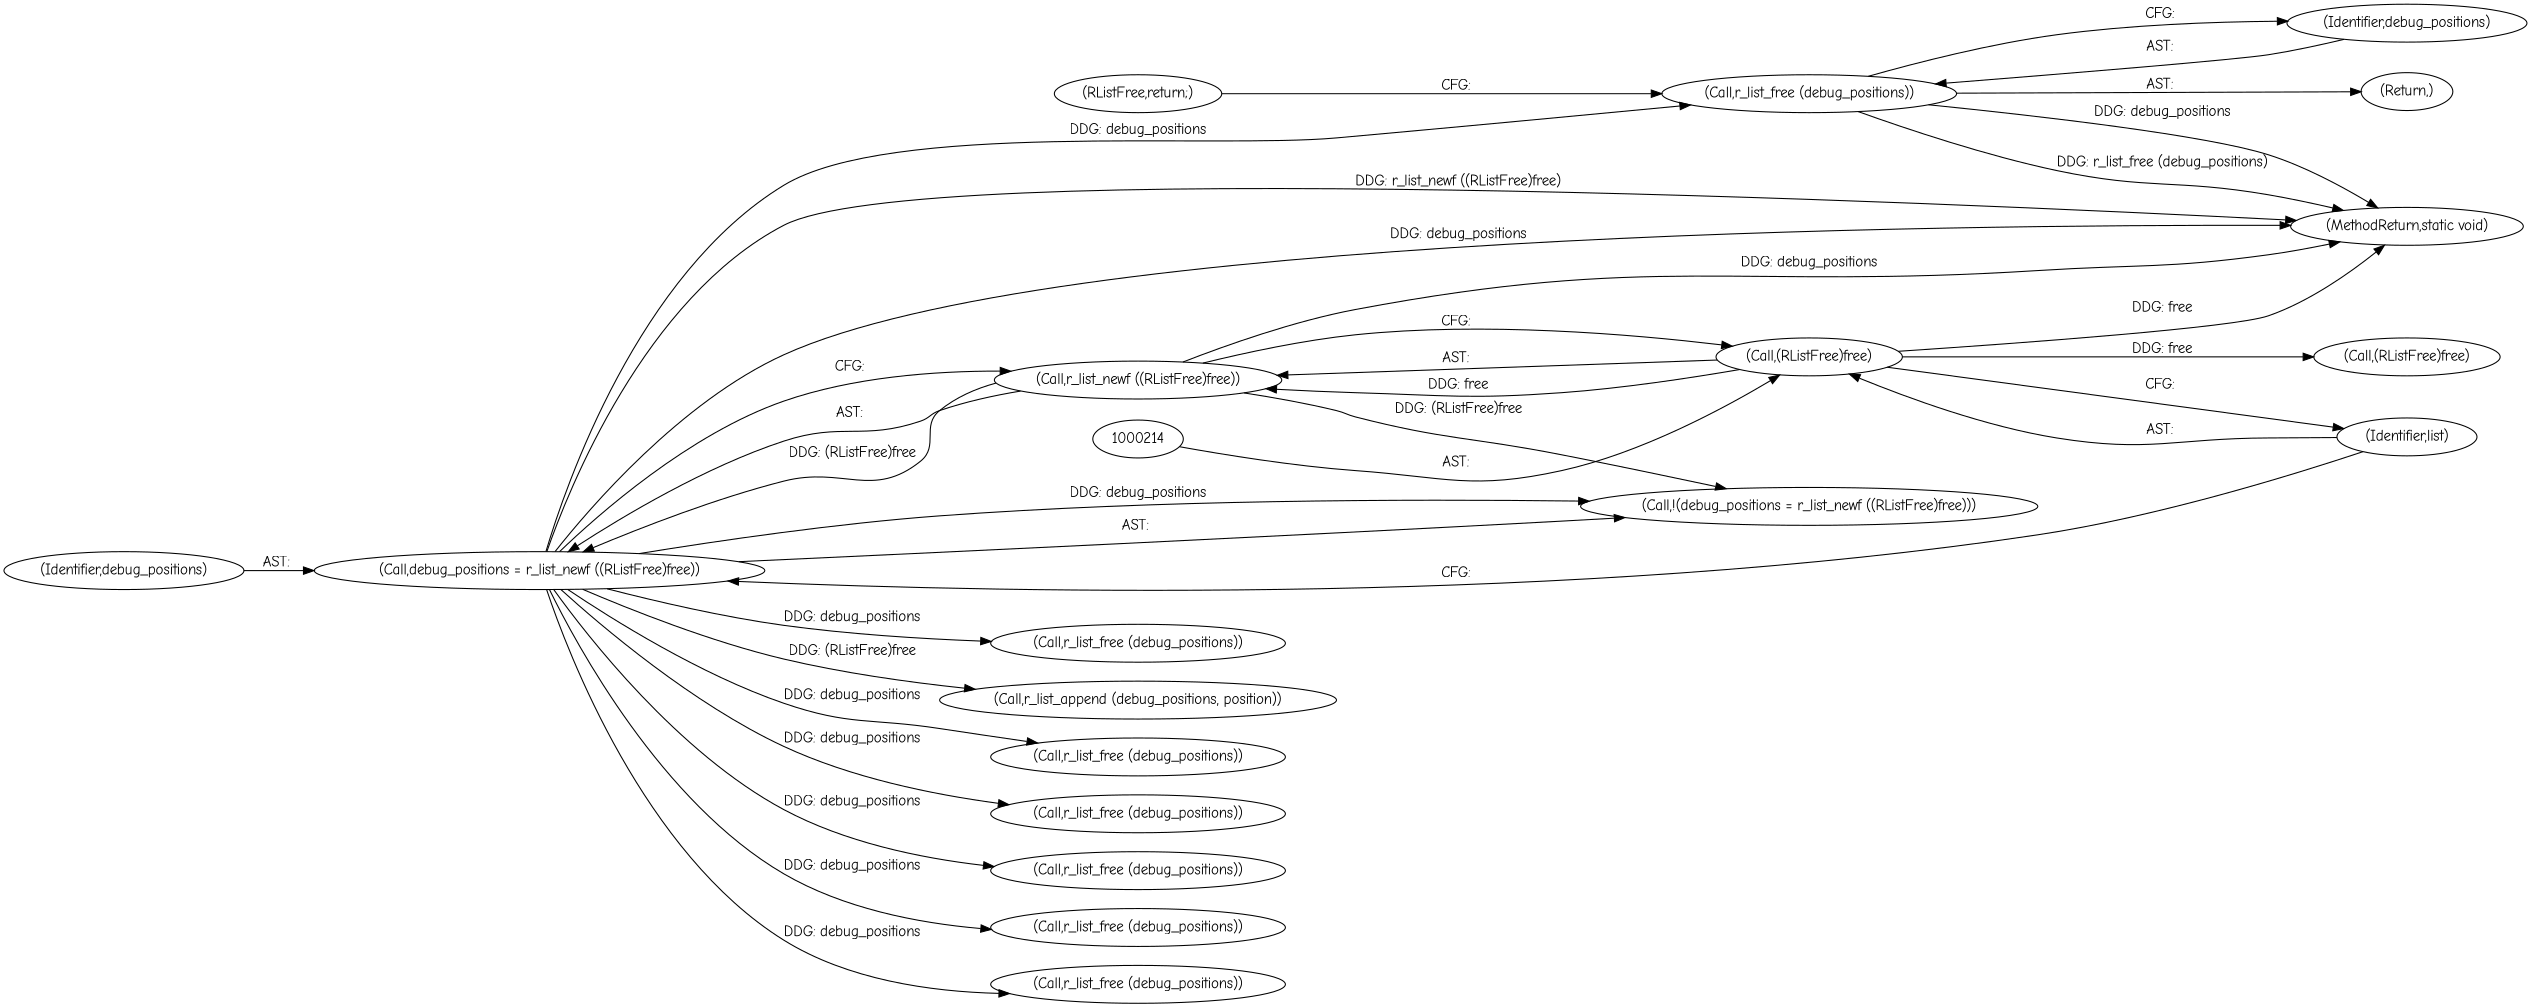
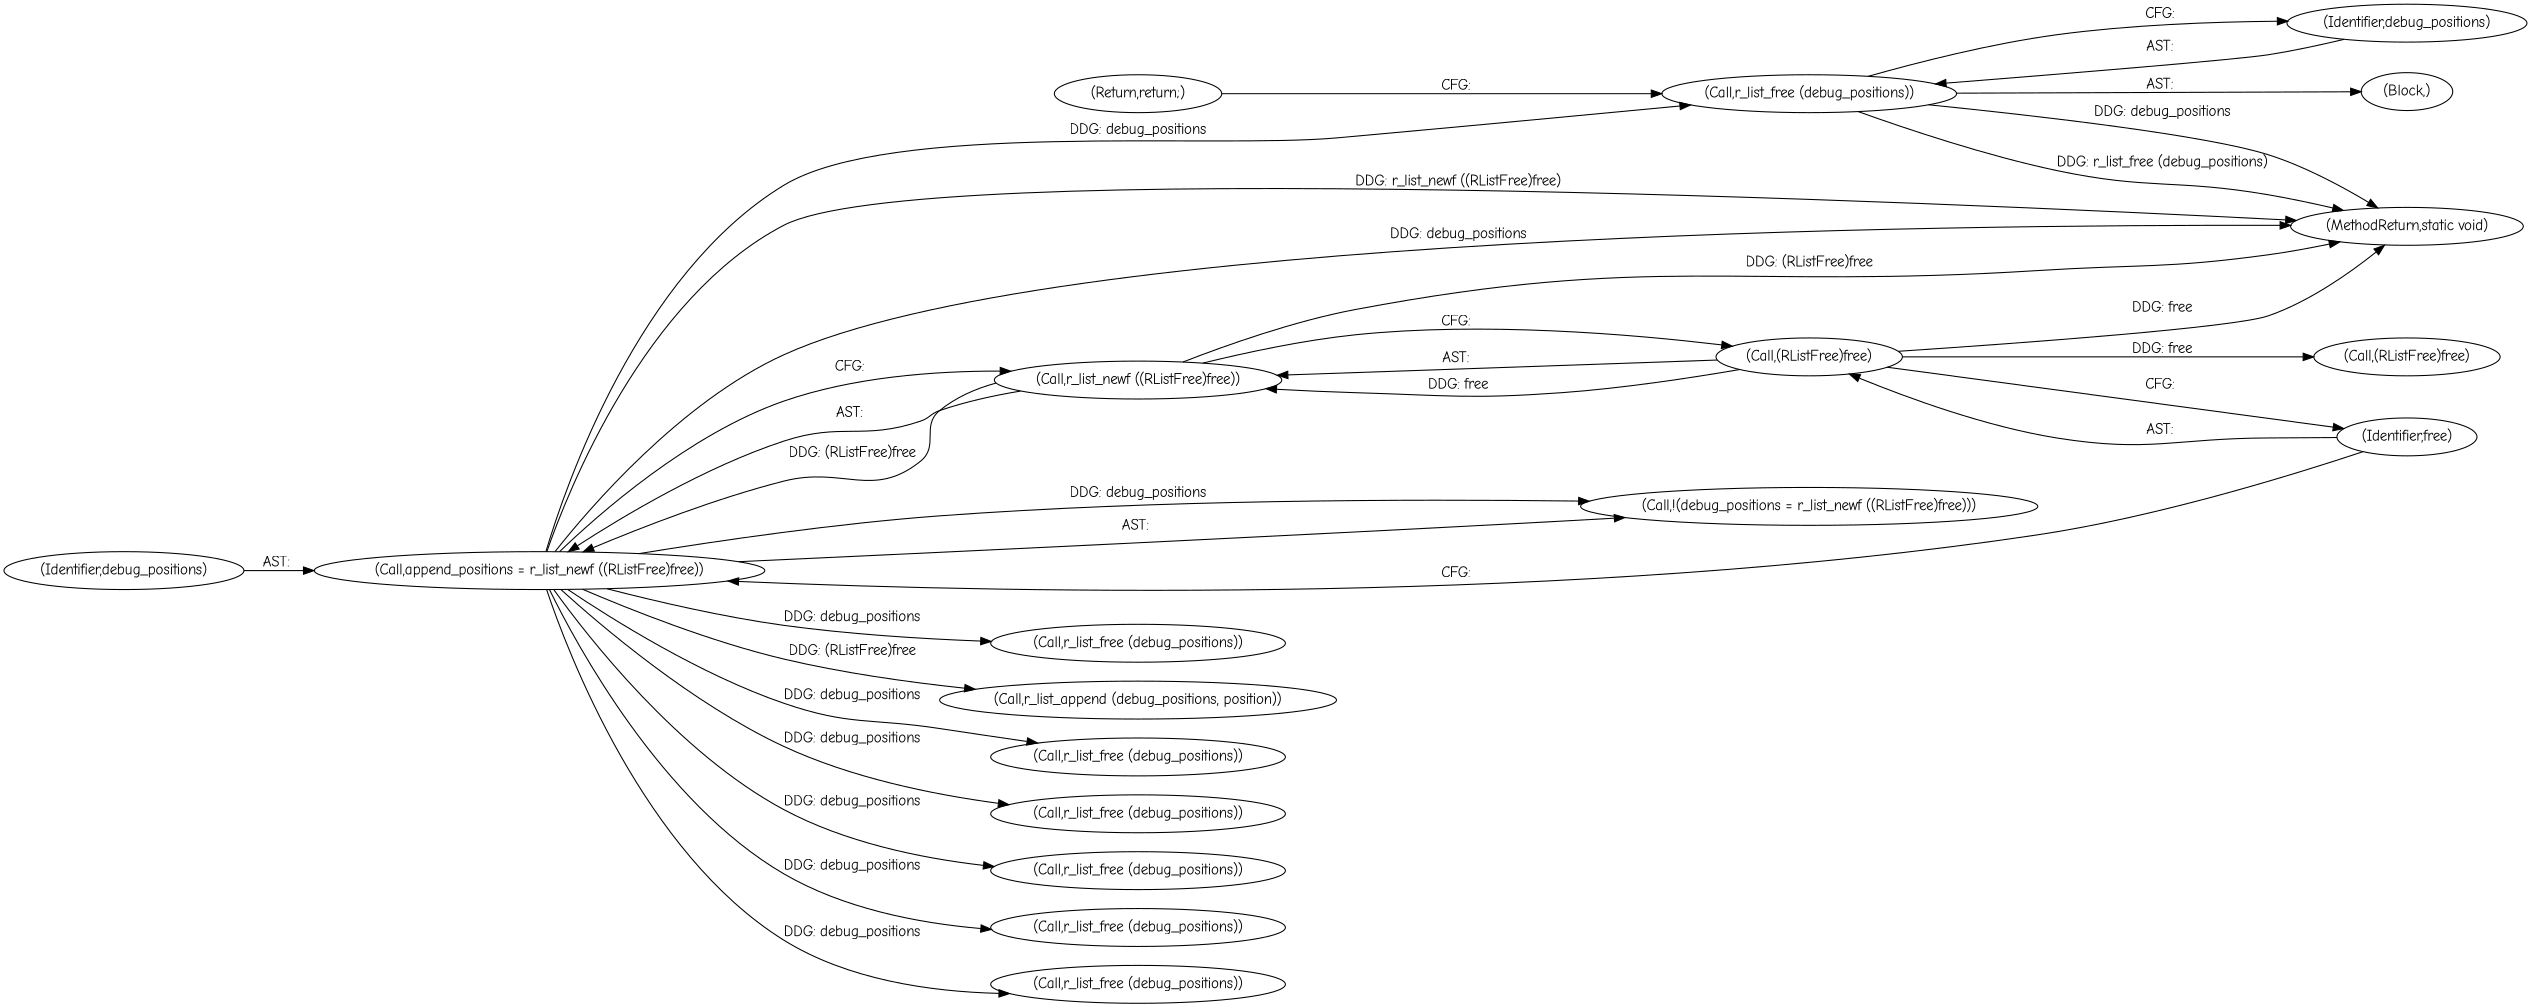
(2407, 92) -> (2407, 92)
(1138, 94) -> (1138, 94)
(1809, 263) -> (1809, 263)
(2407, 437) -> (2407, 437)
(1138, 439) -> none
(1479, 441) -> none
(540, 571) -> (540, 571)
